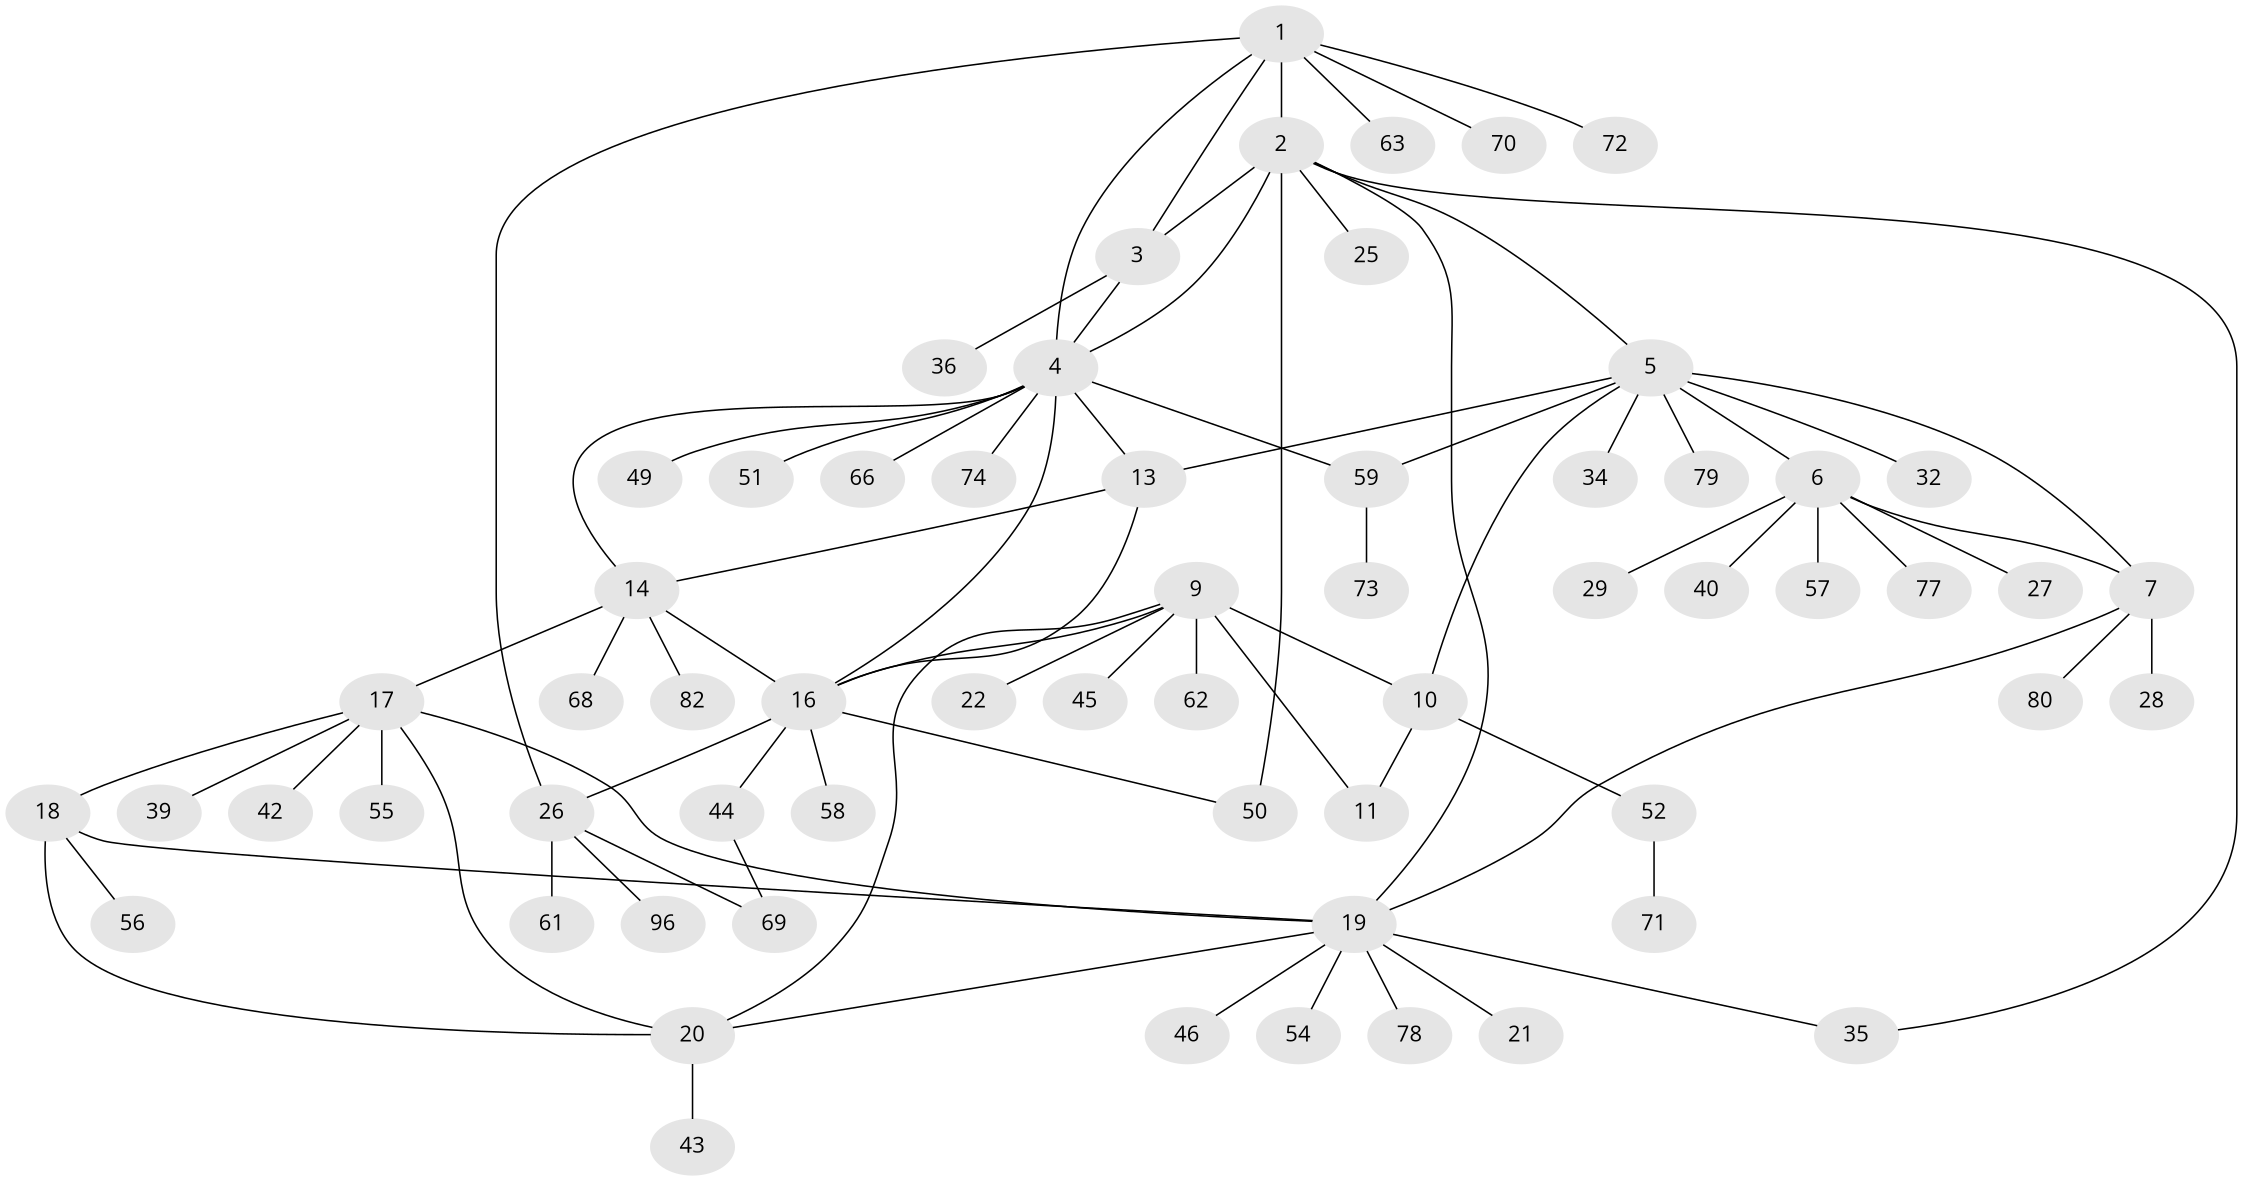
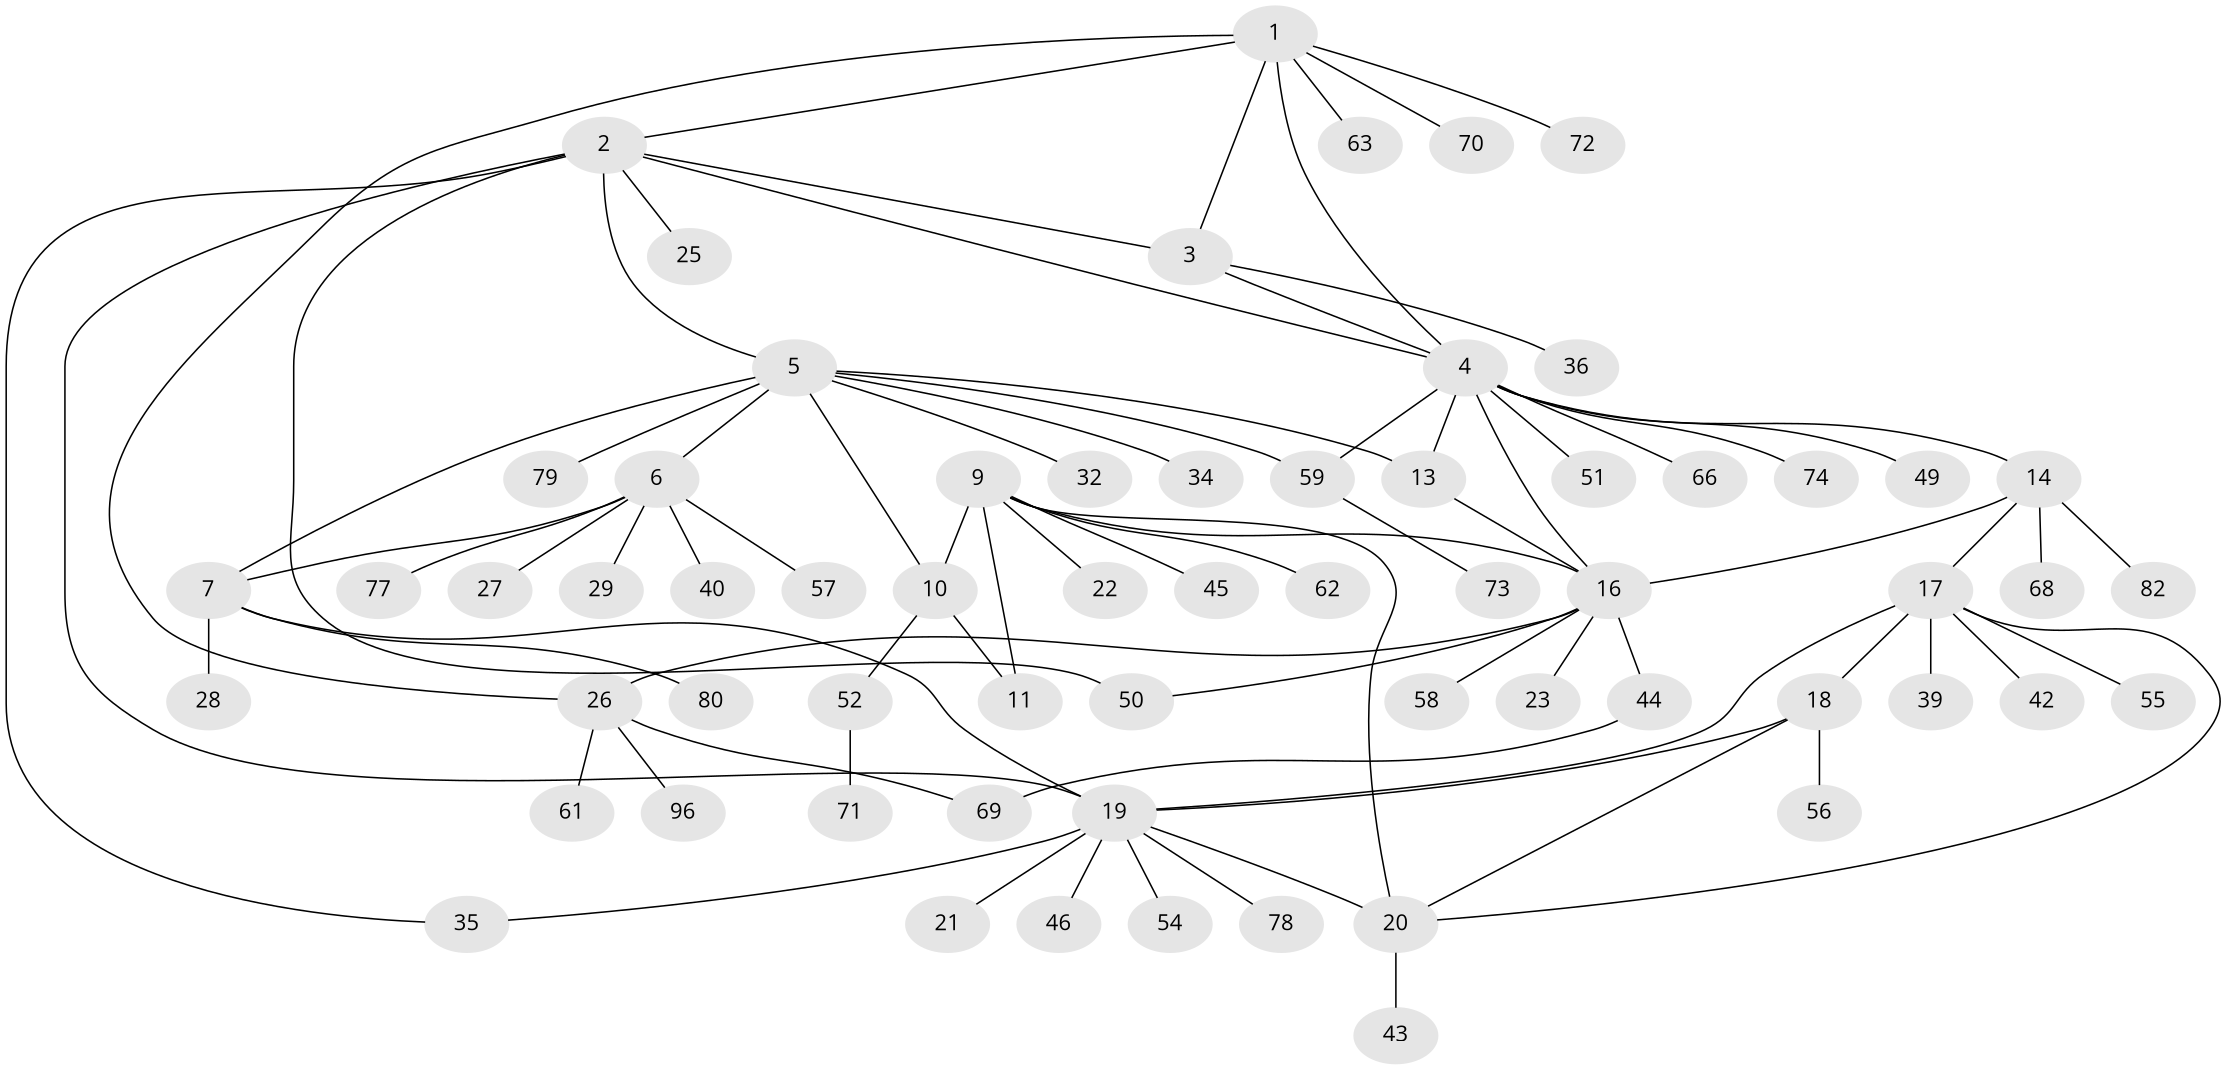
(891, 537) -> none
none -> (1538, 702)
